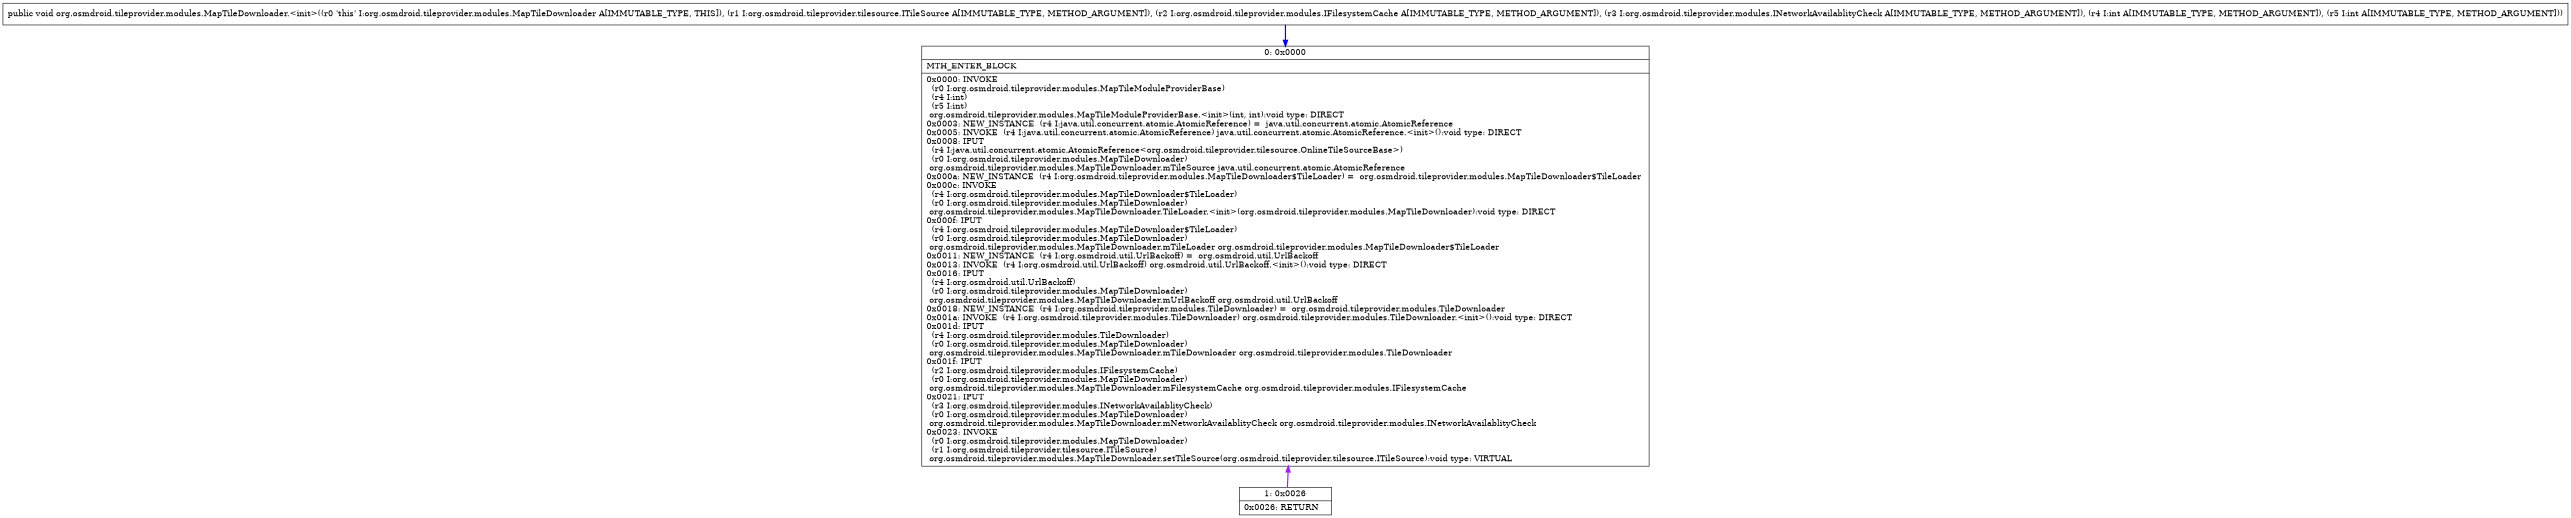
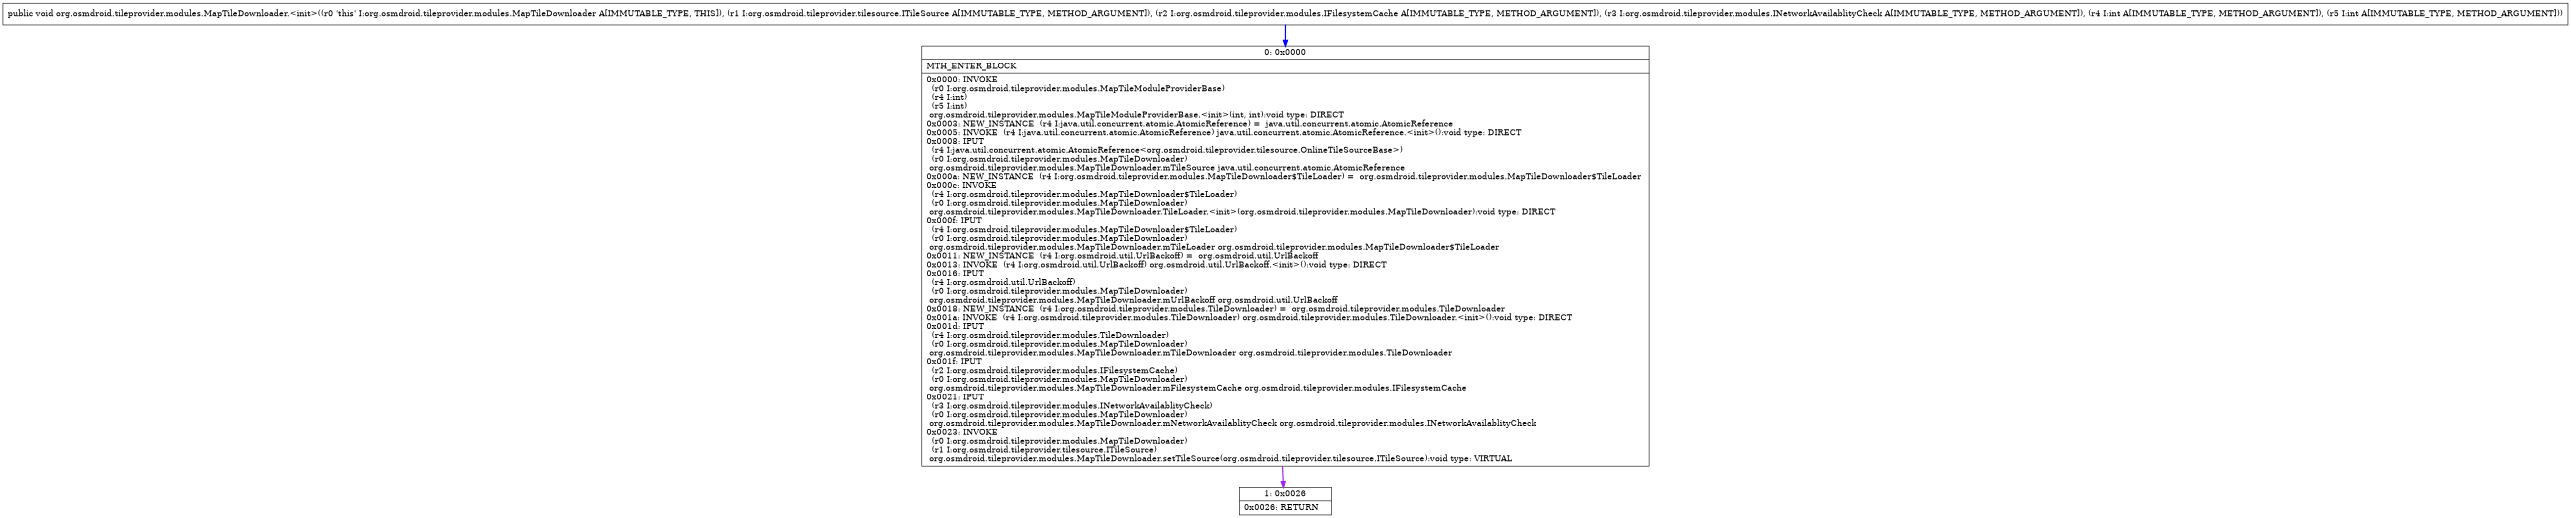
(1288, 480) -> (1283, 474)
